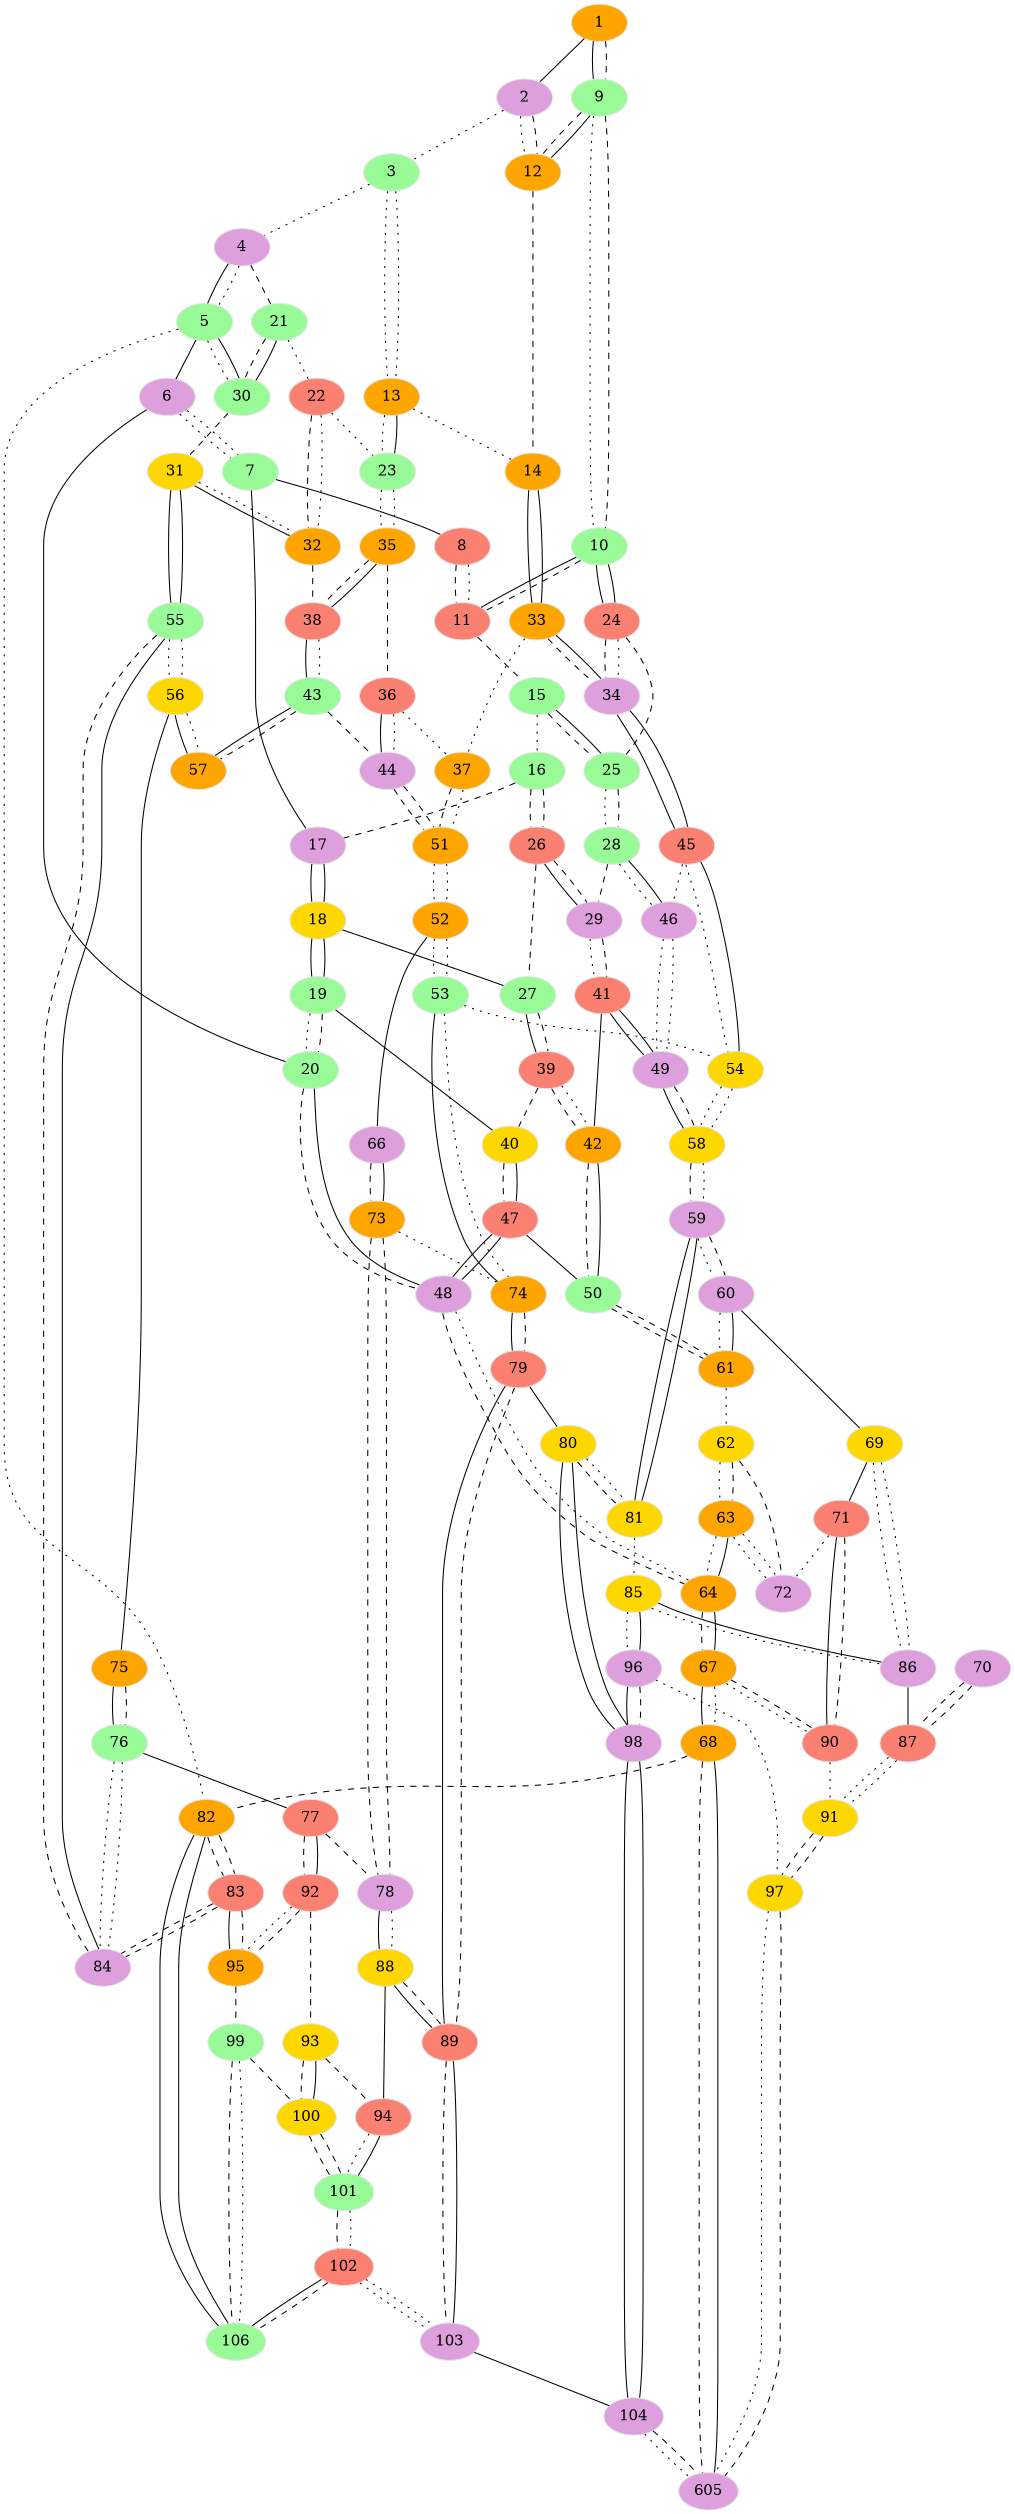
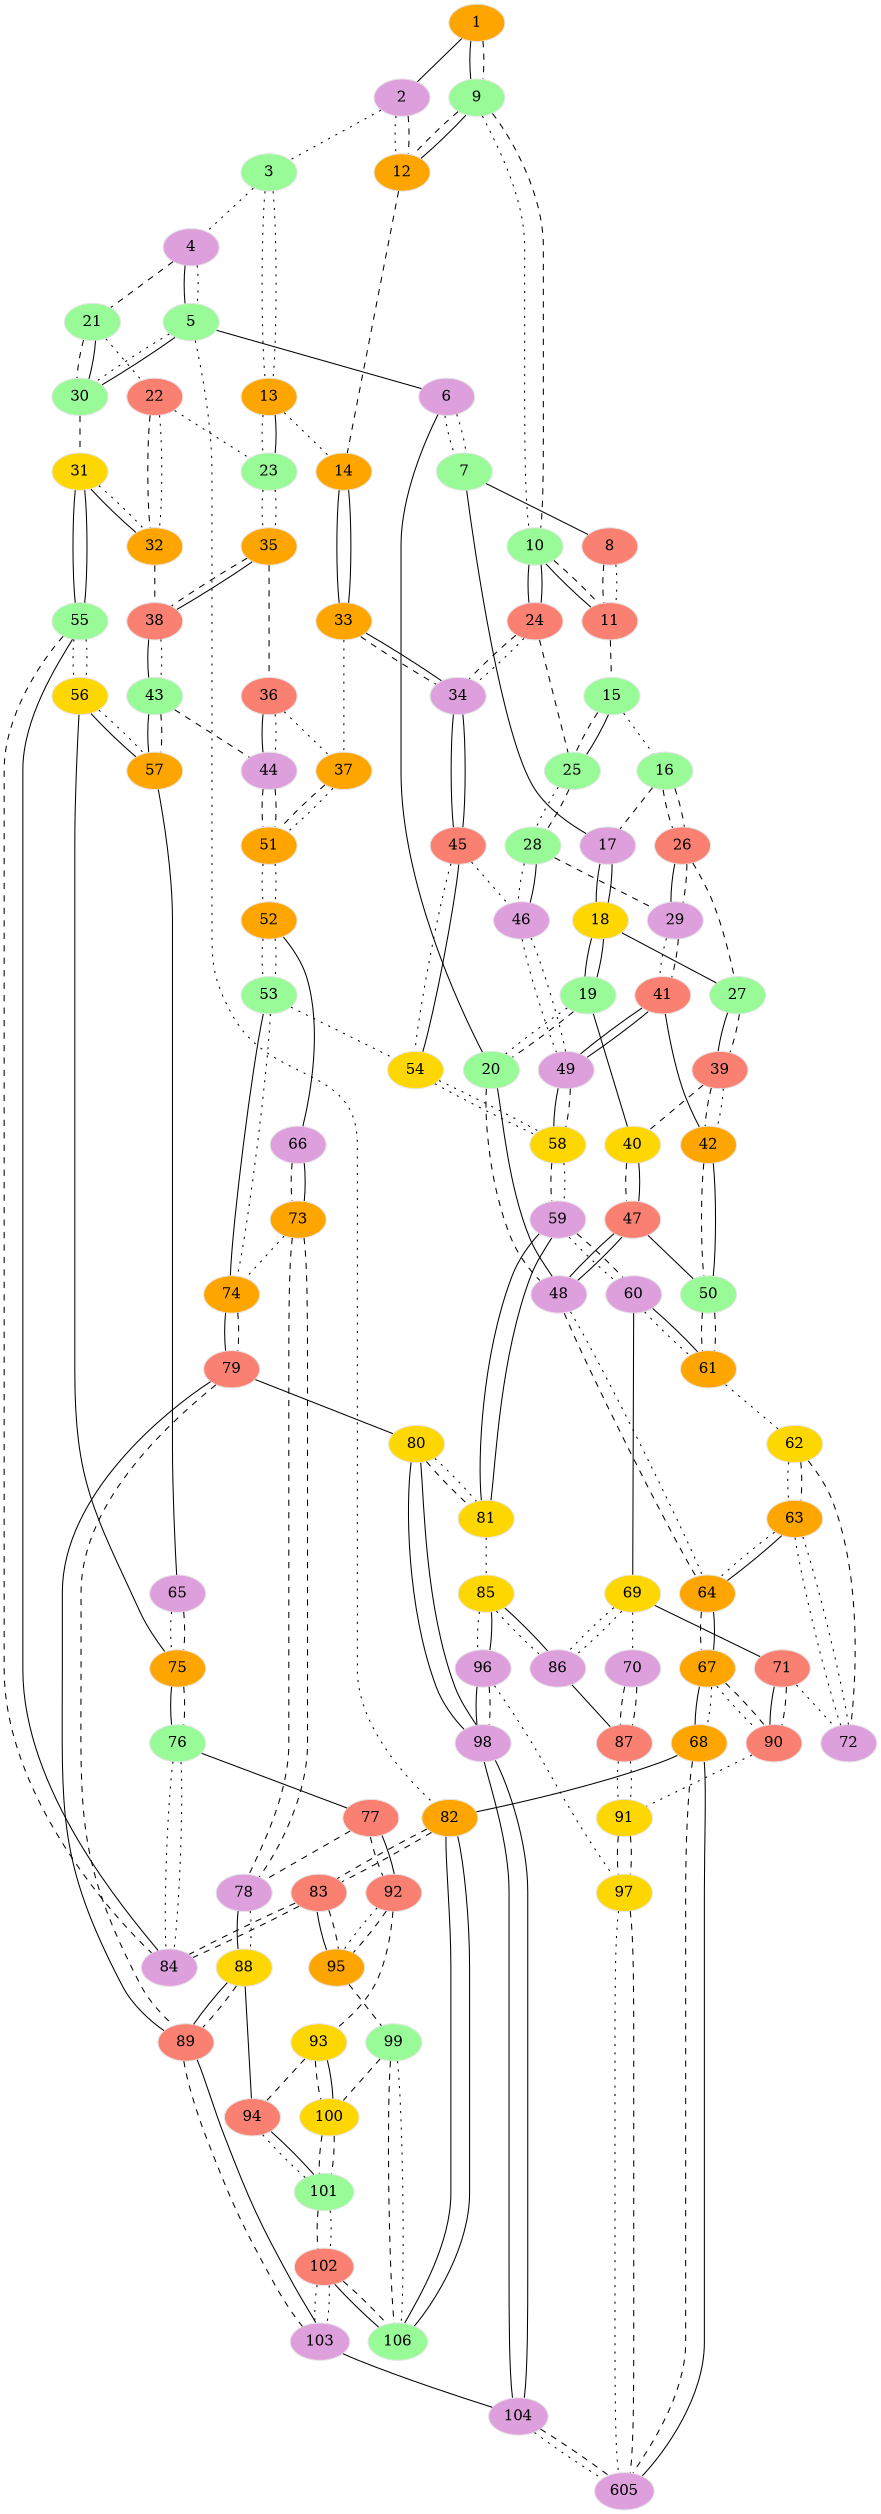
none -> (178, 1594)
none -> (633, 1631)
(472, 1787) -> (578, 1788)
